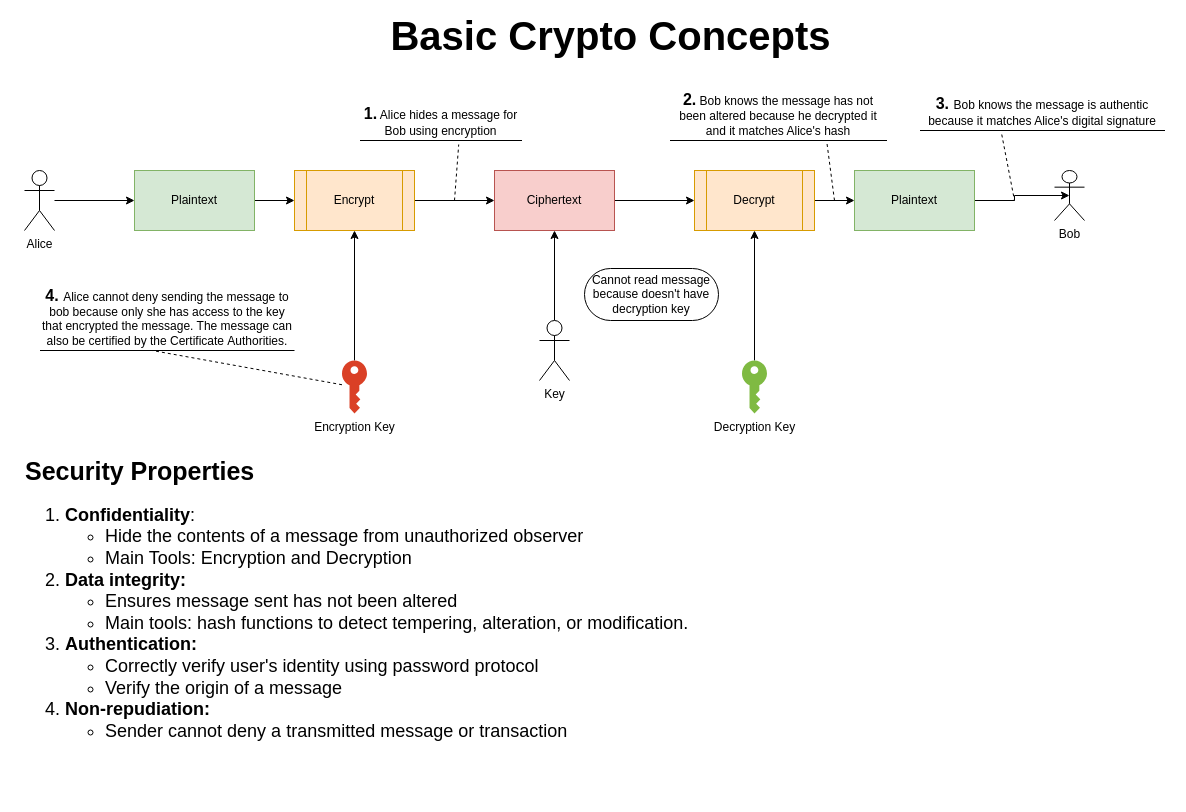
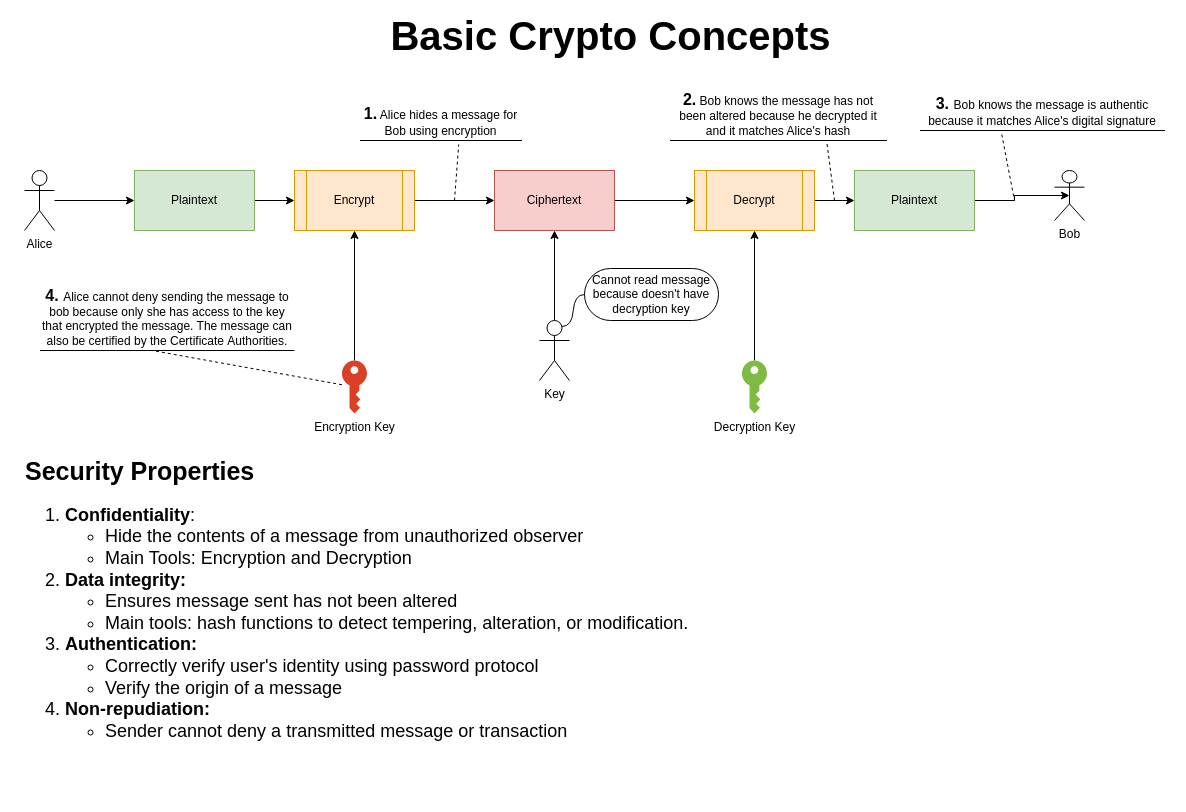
none -> (573, 311)
